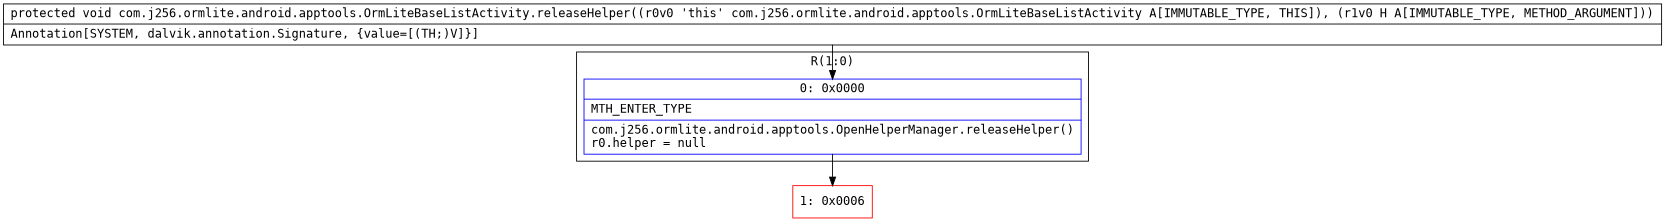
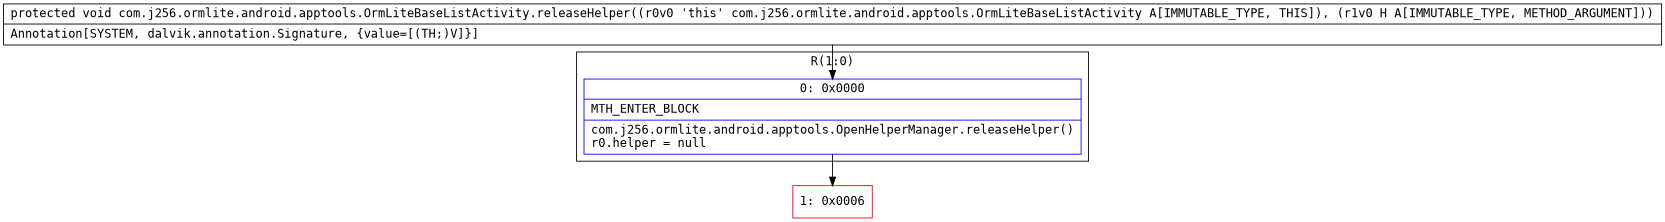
(642, 109) -> (645, 109)
